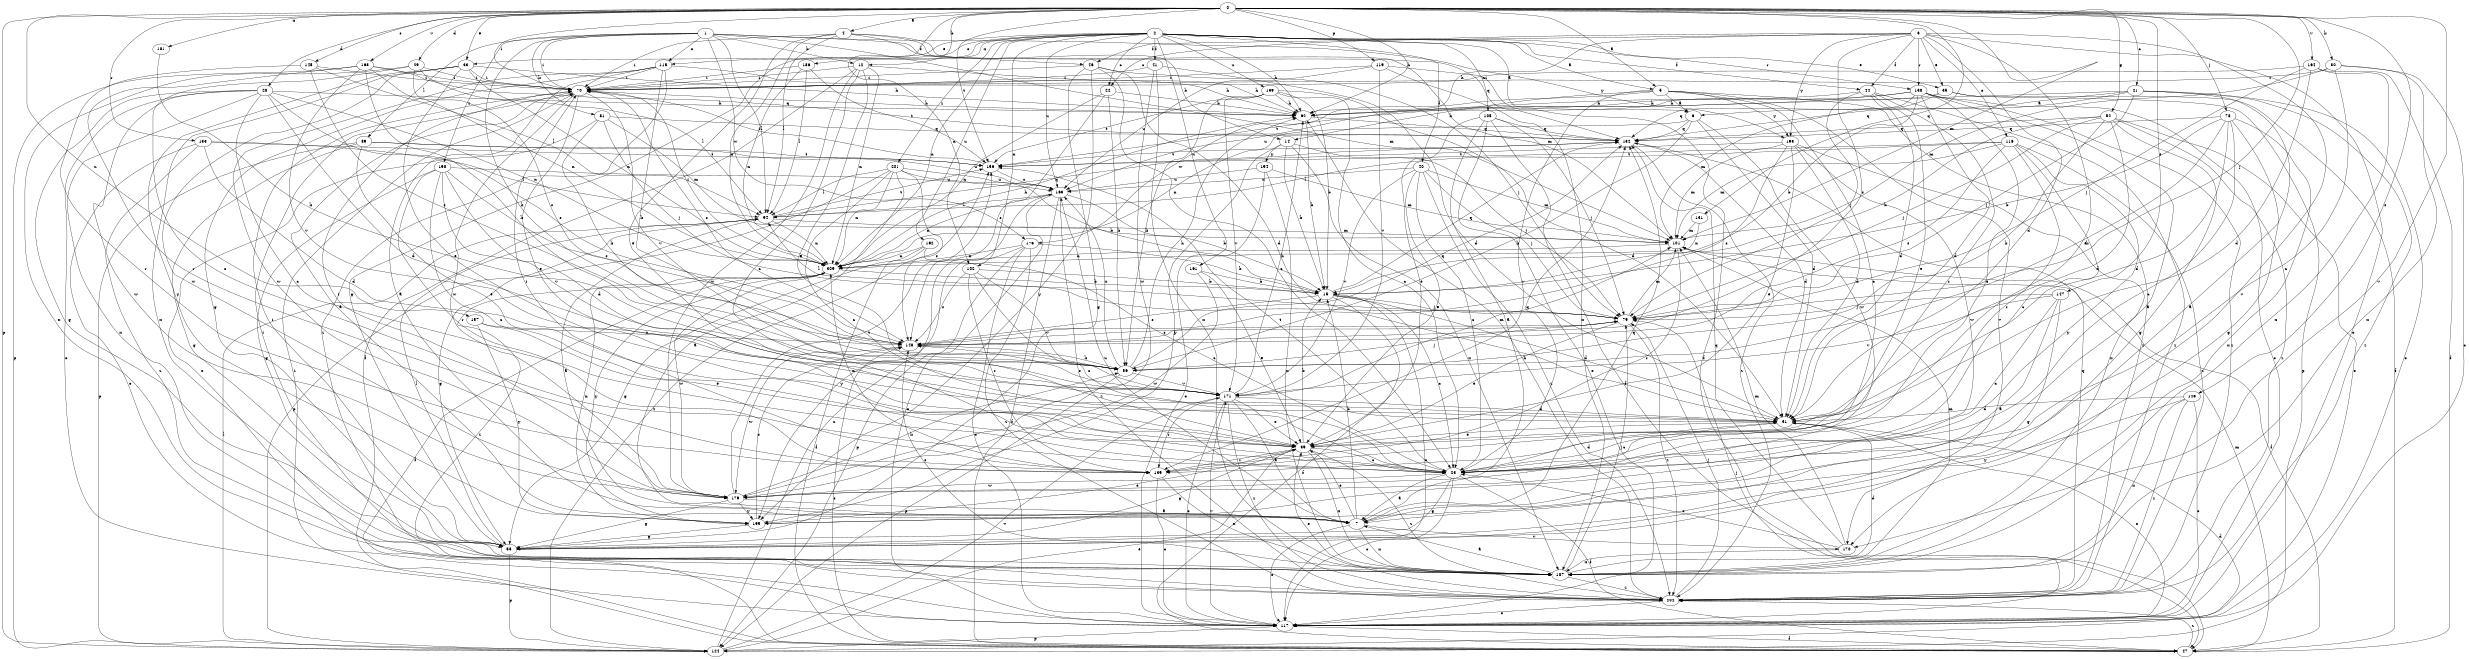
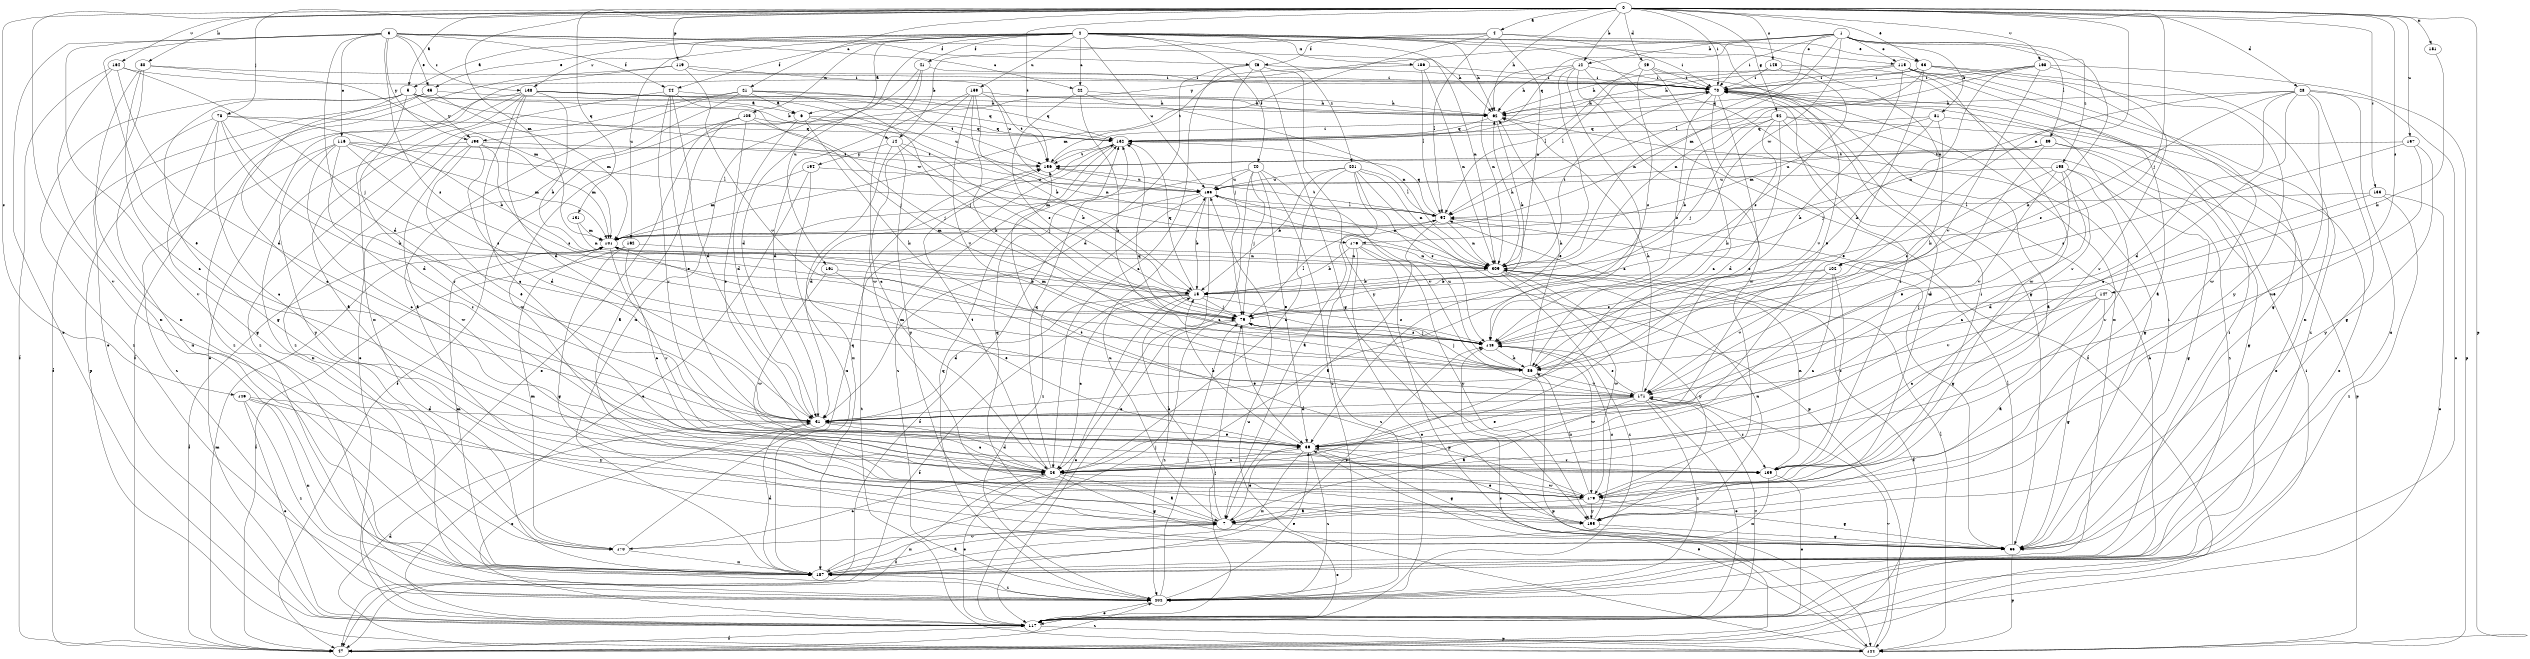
(576, 153) -> (1731, 159)
(2000, 320) -> (278, 320)
